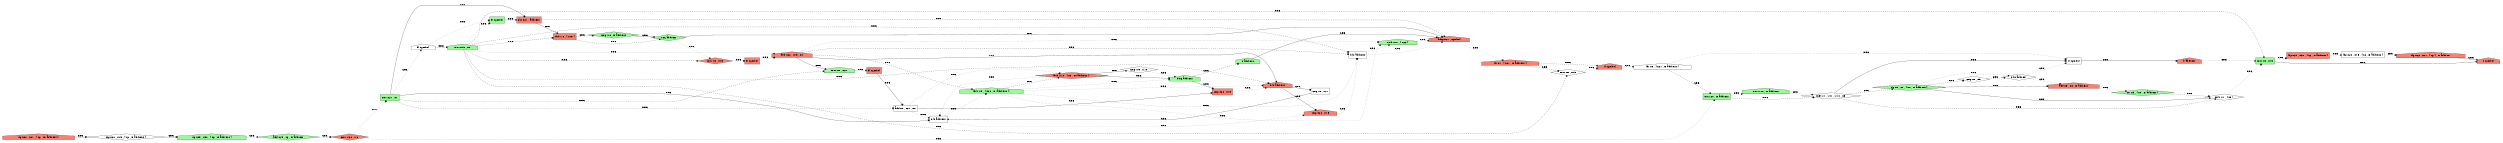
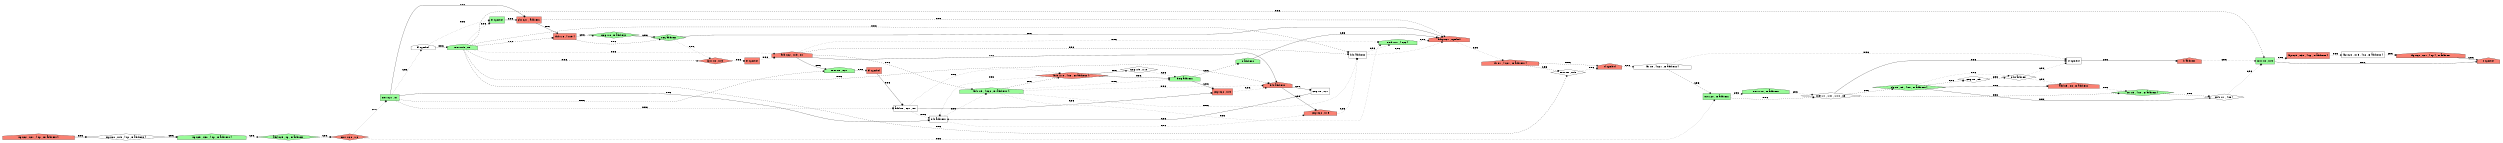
(2027, 108) -> (1982, 96)
